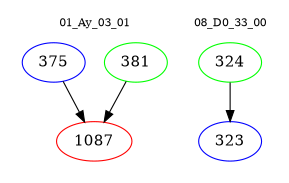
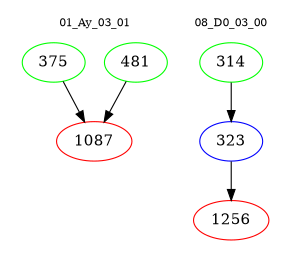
(231, 24) -> (231, 24)
(54, 62) -> (54, 62)
(136, 62) -> (136, 62)
(230, 62) -> (231, 62)
none -> (231, 220)
